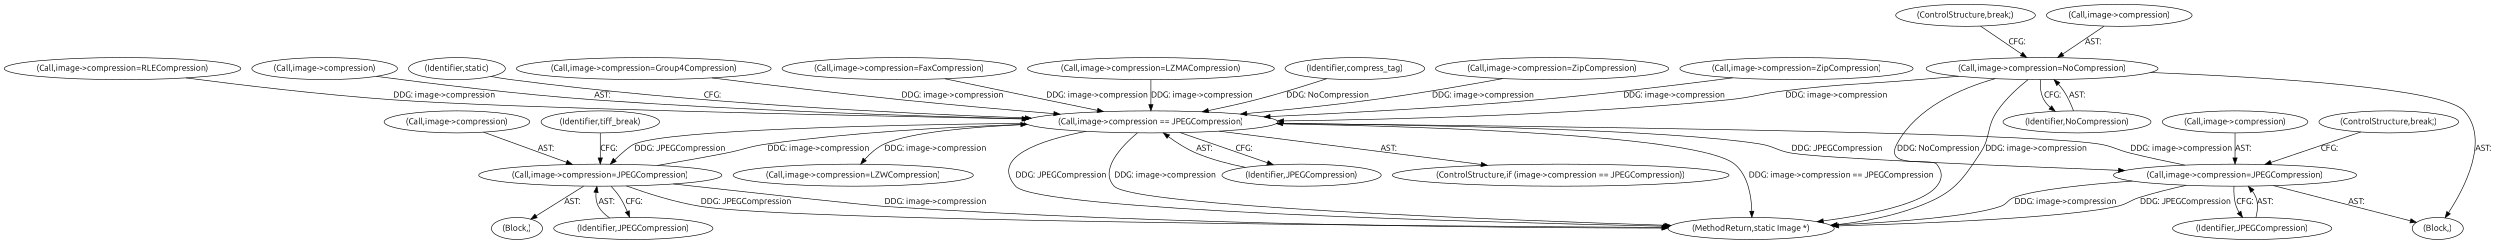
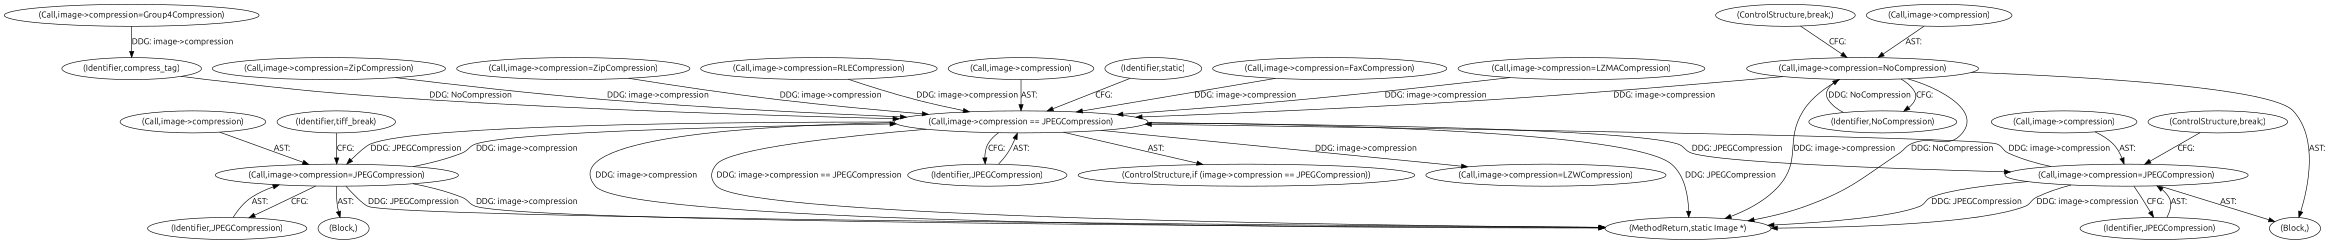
(2079, 95) -> (1870, 95)
(883, 98) -> (132, 39)
